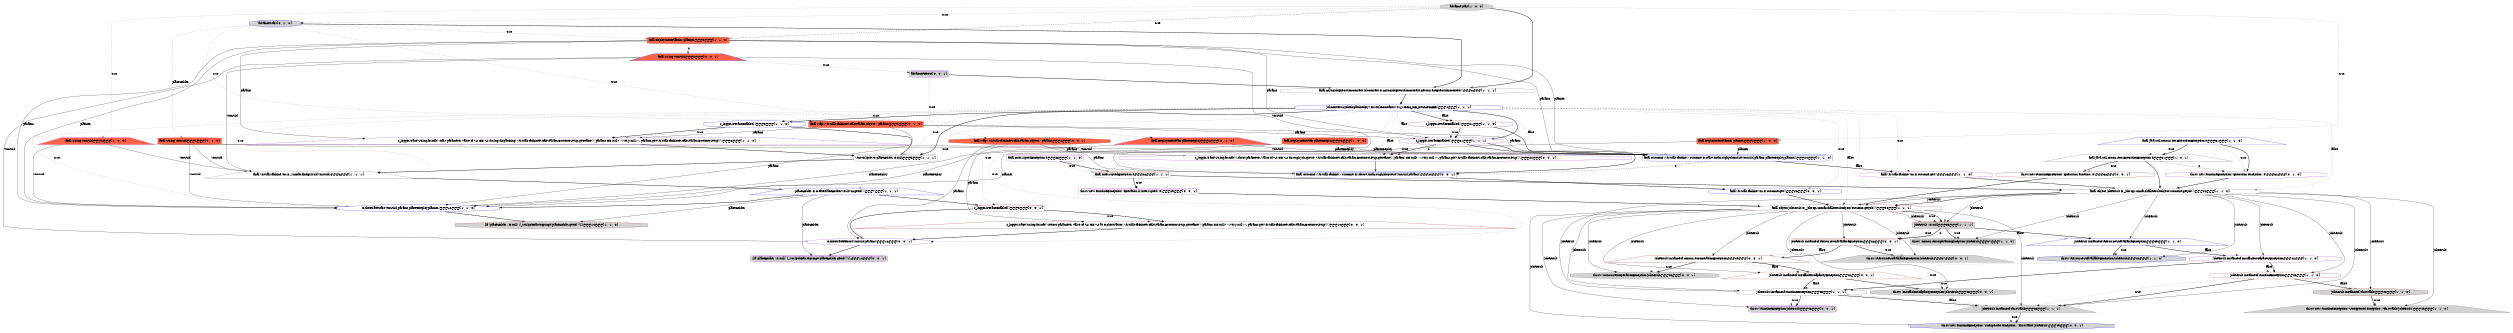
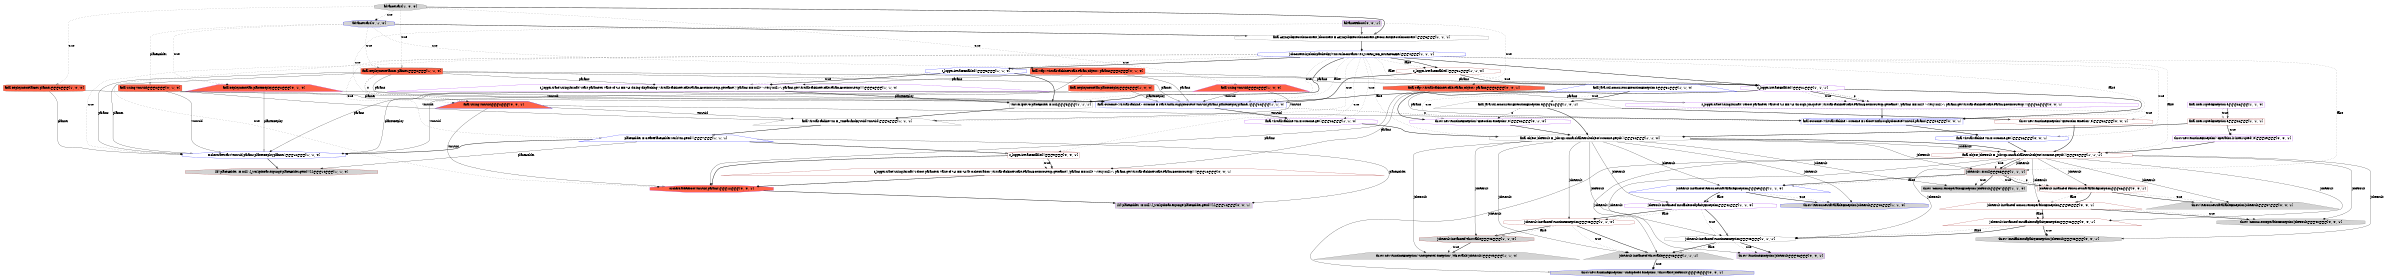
(1086, 23) -> (401, 38)
(822, 66) -> (780, 27)
(869, 242) -> (712, 189)
